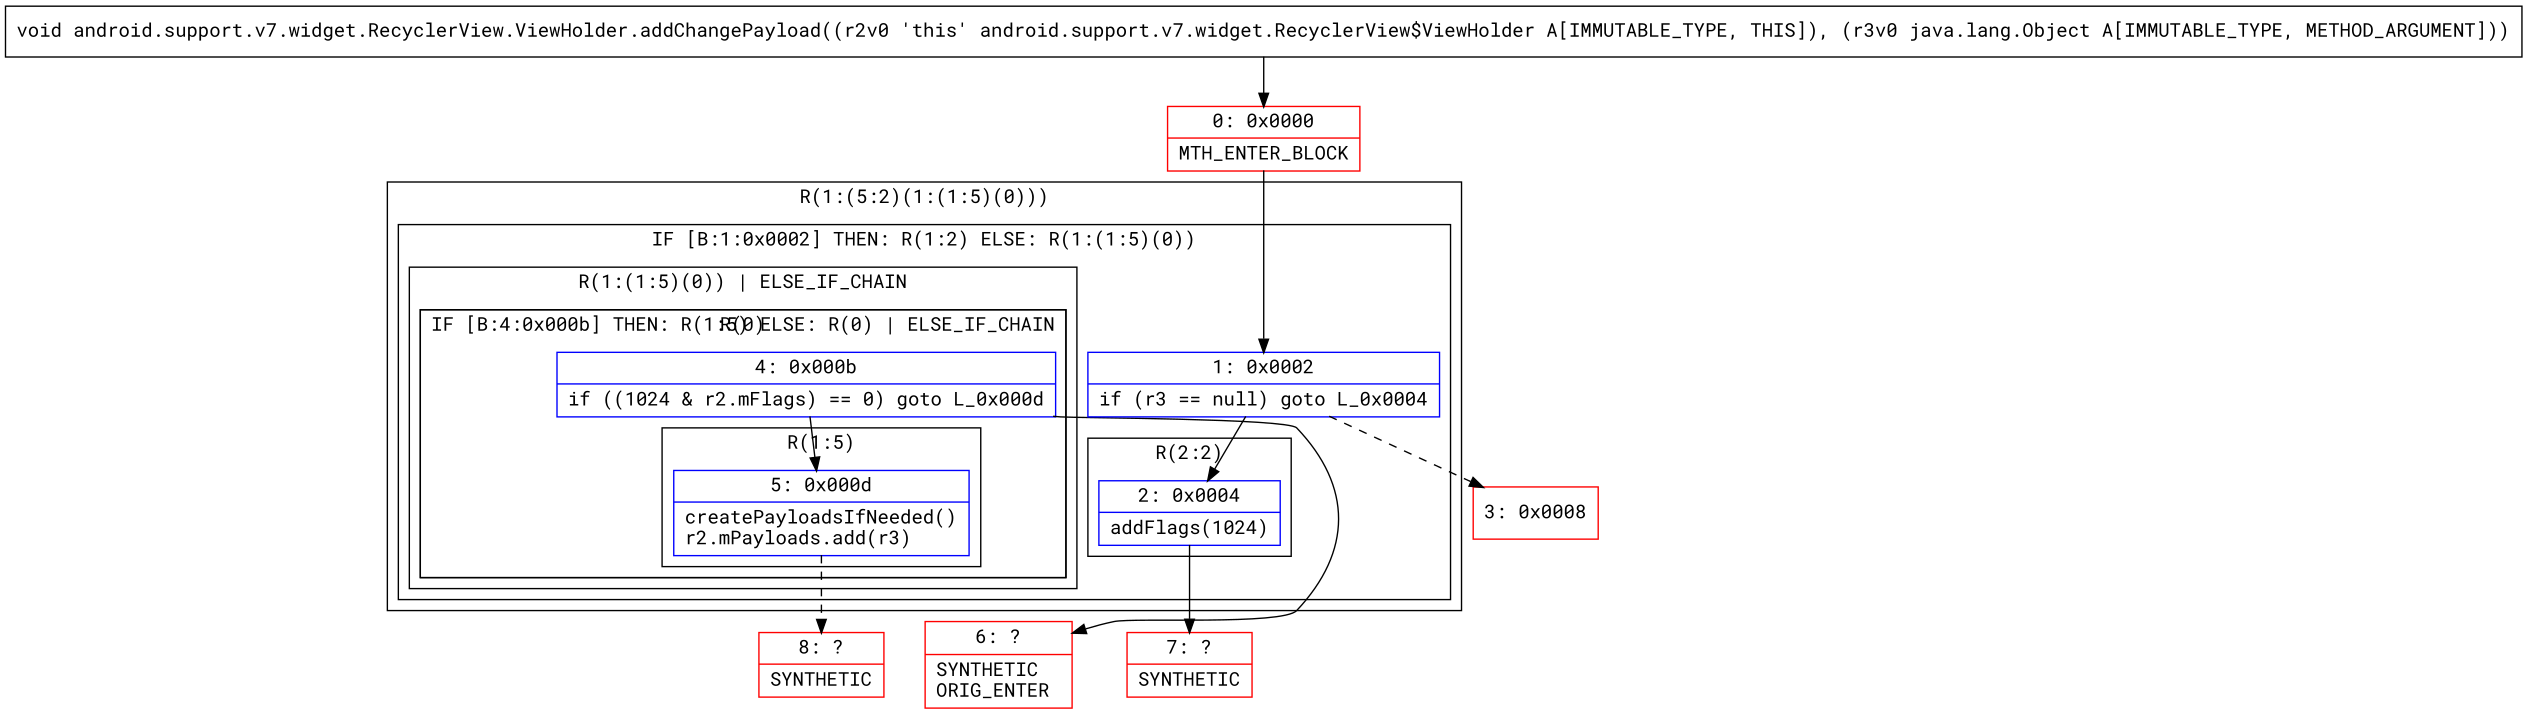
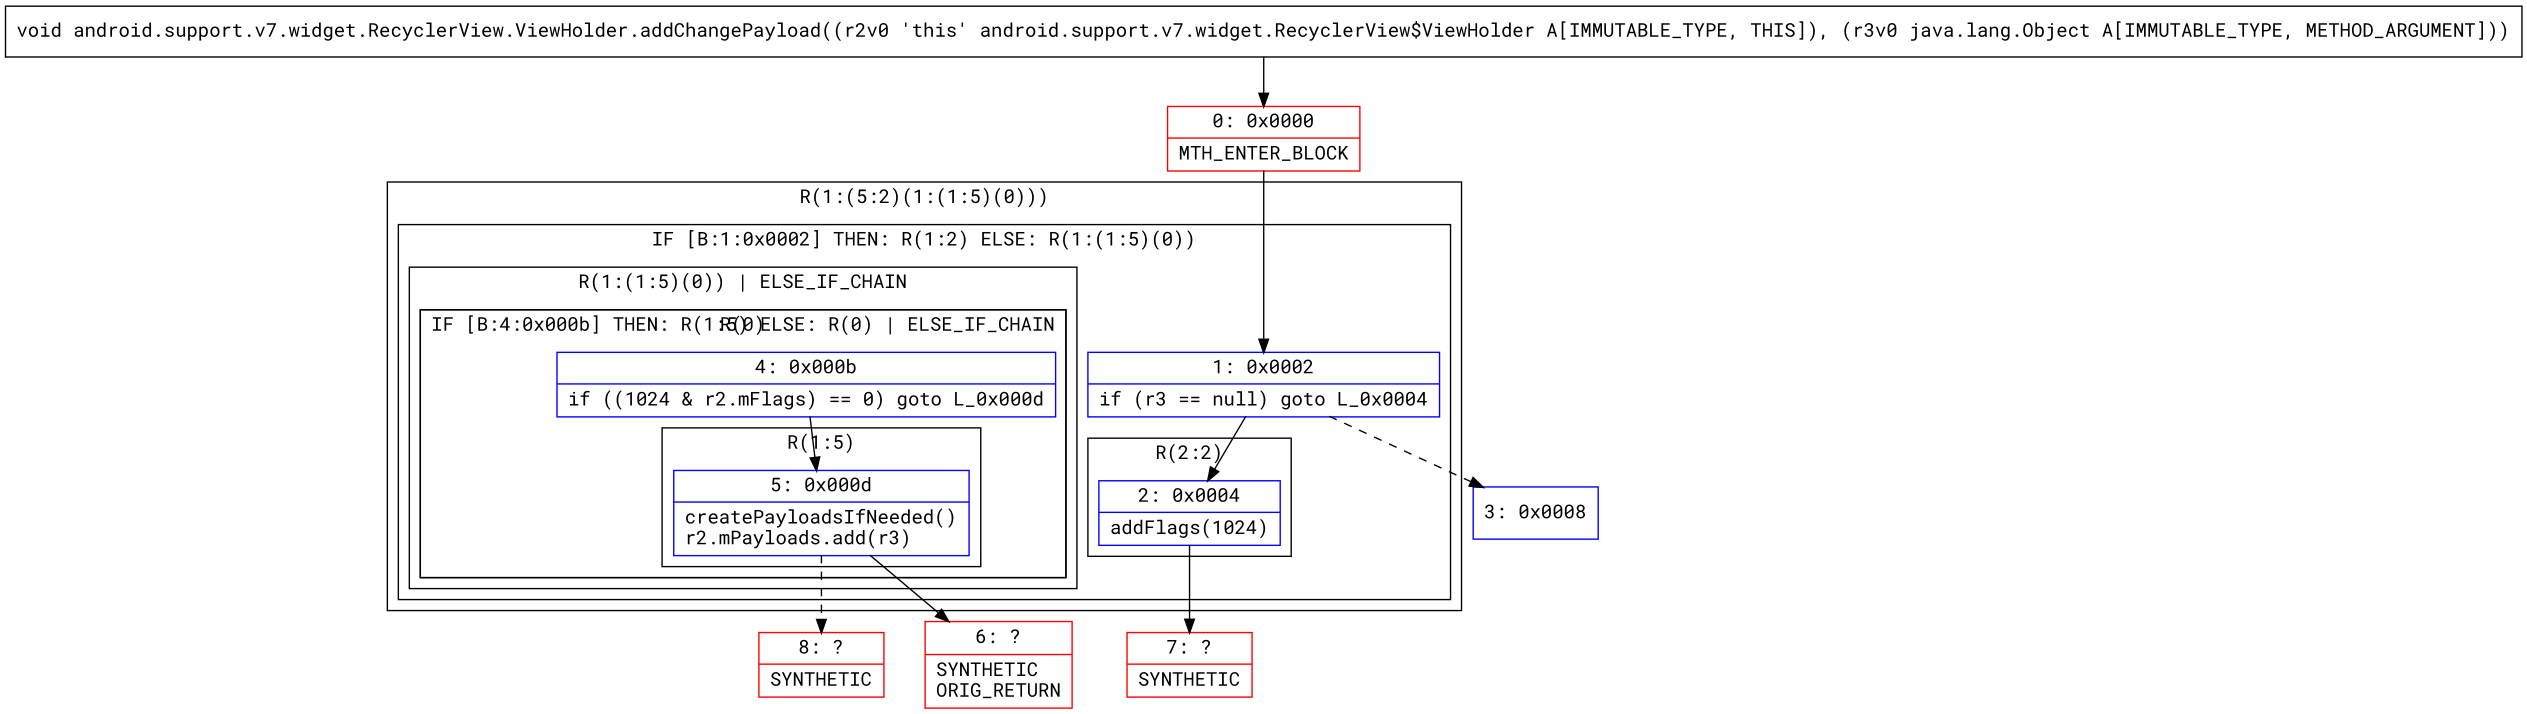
(1337, 504) -> (904, 584)
(1536, 513) -> (1536, 513)
(993, 691) -> (999, 691)
